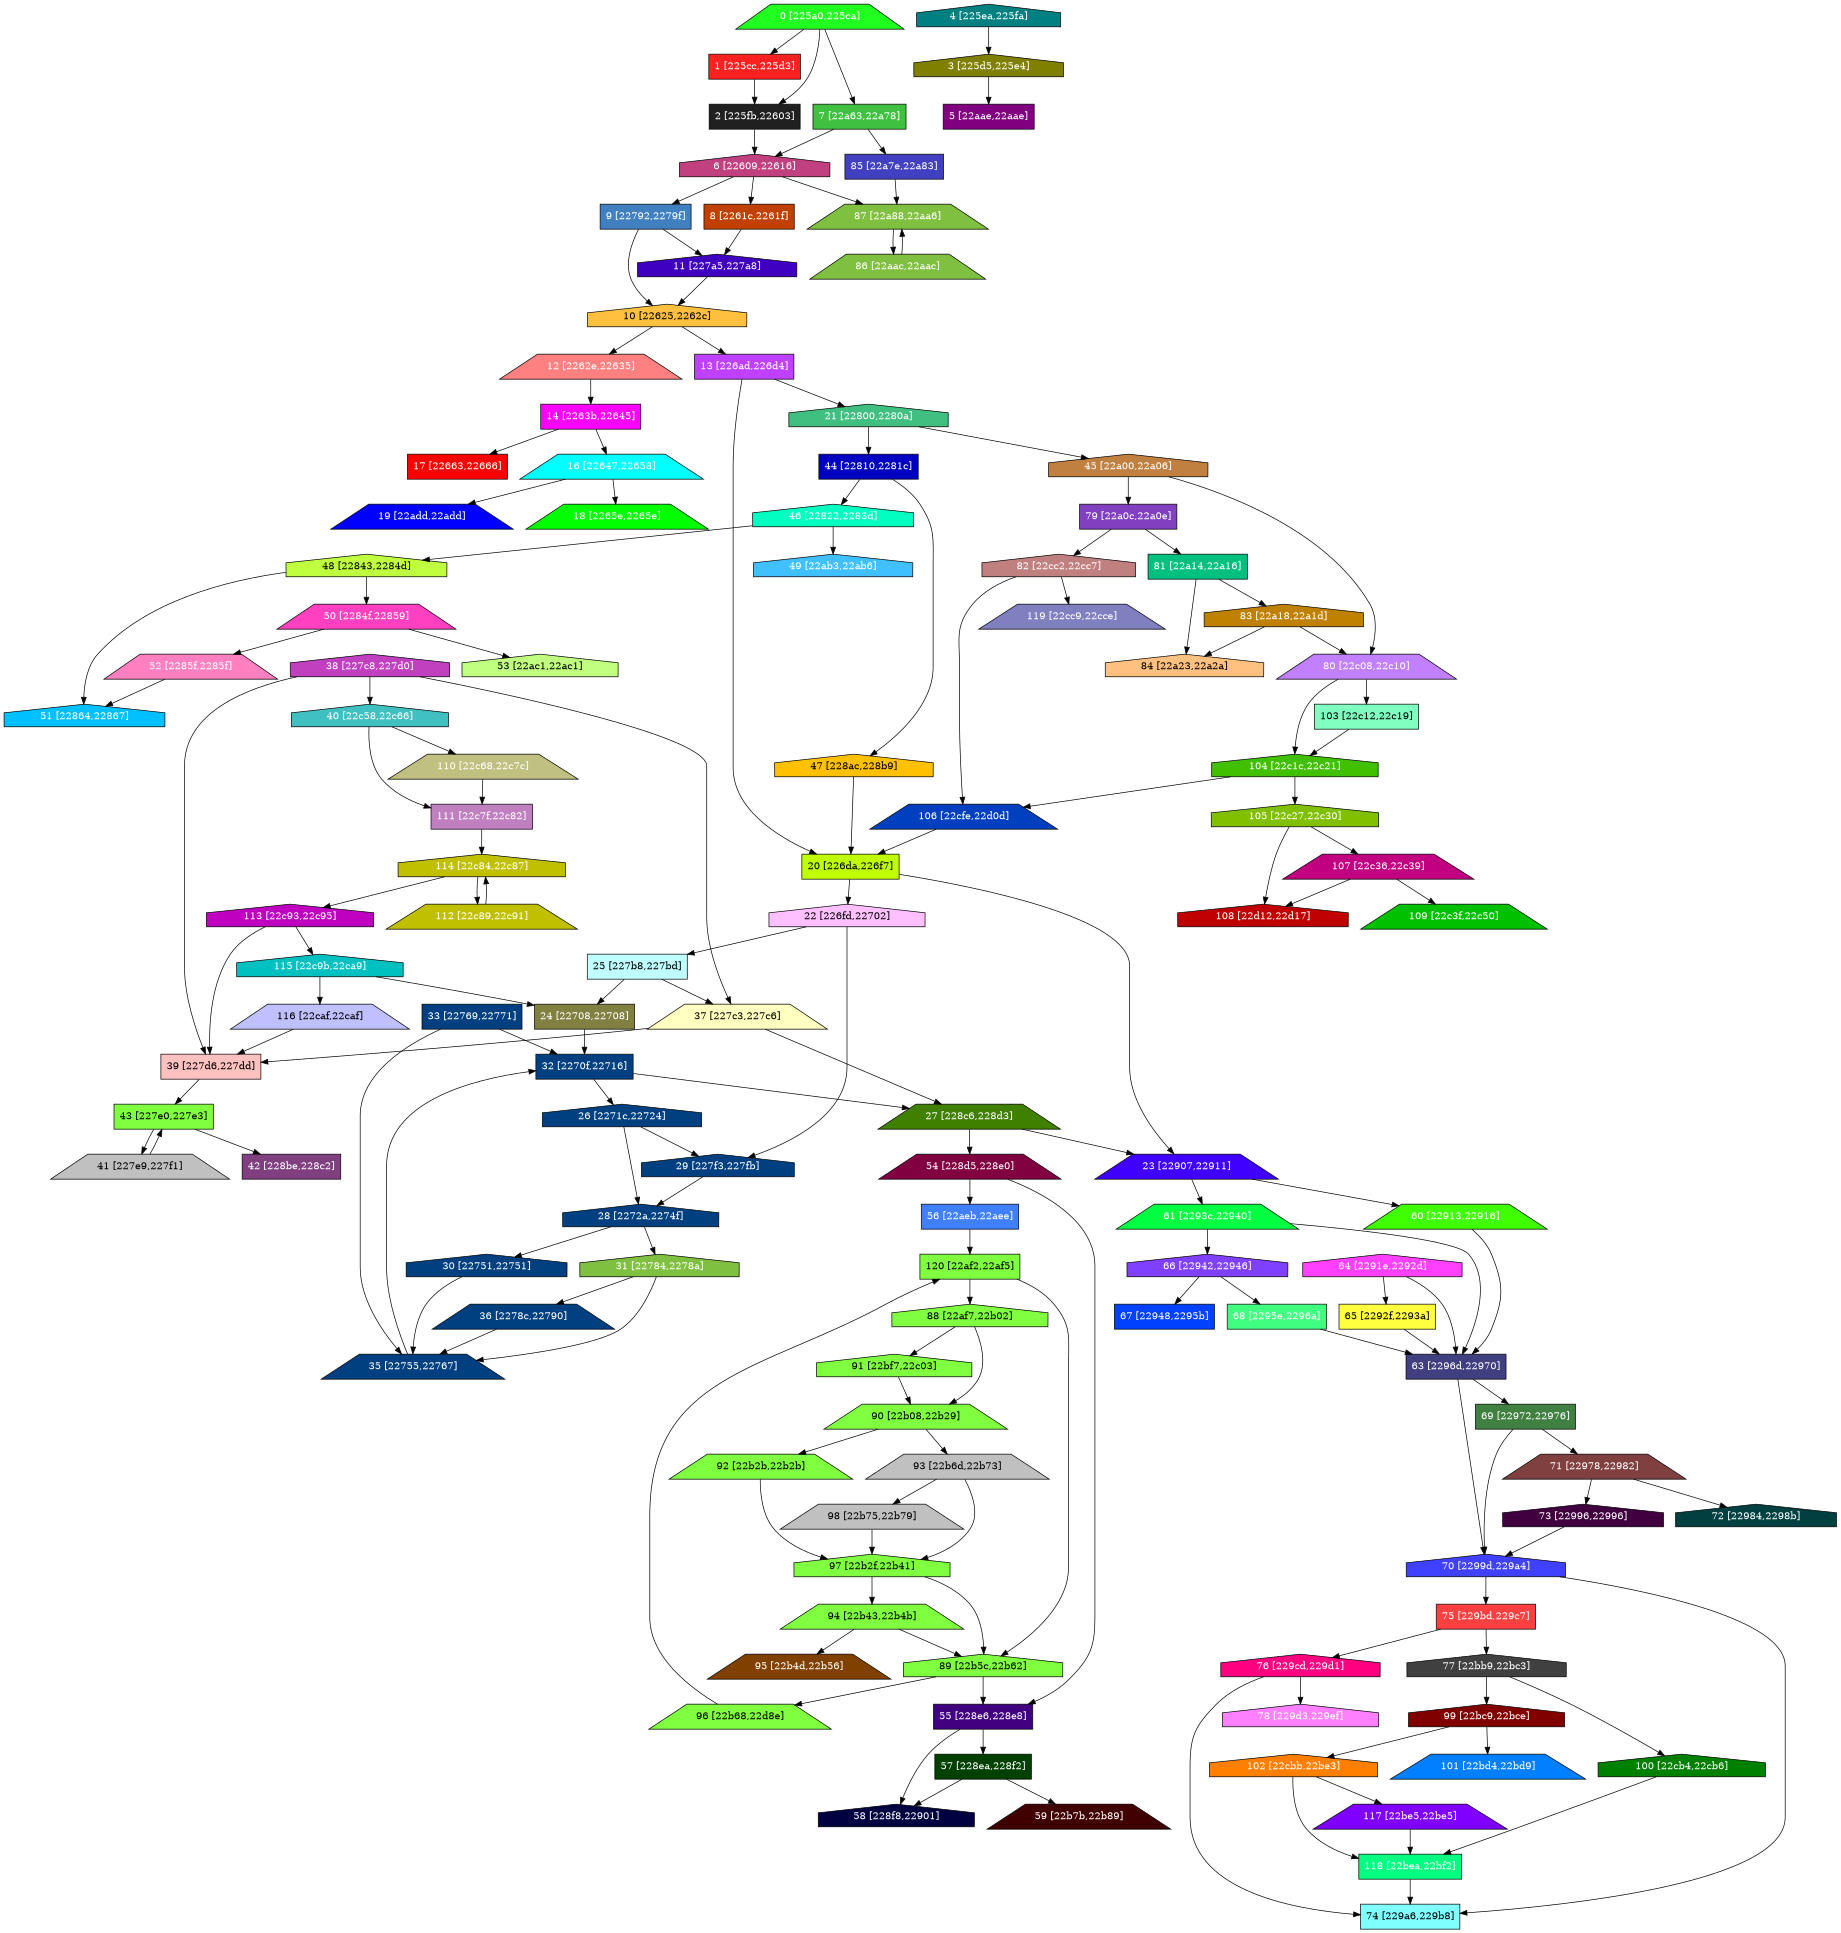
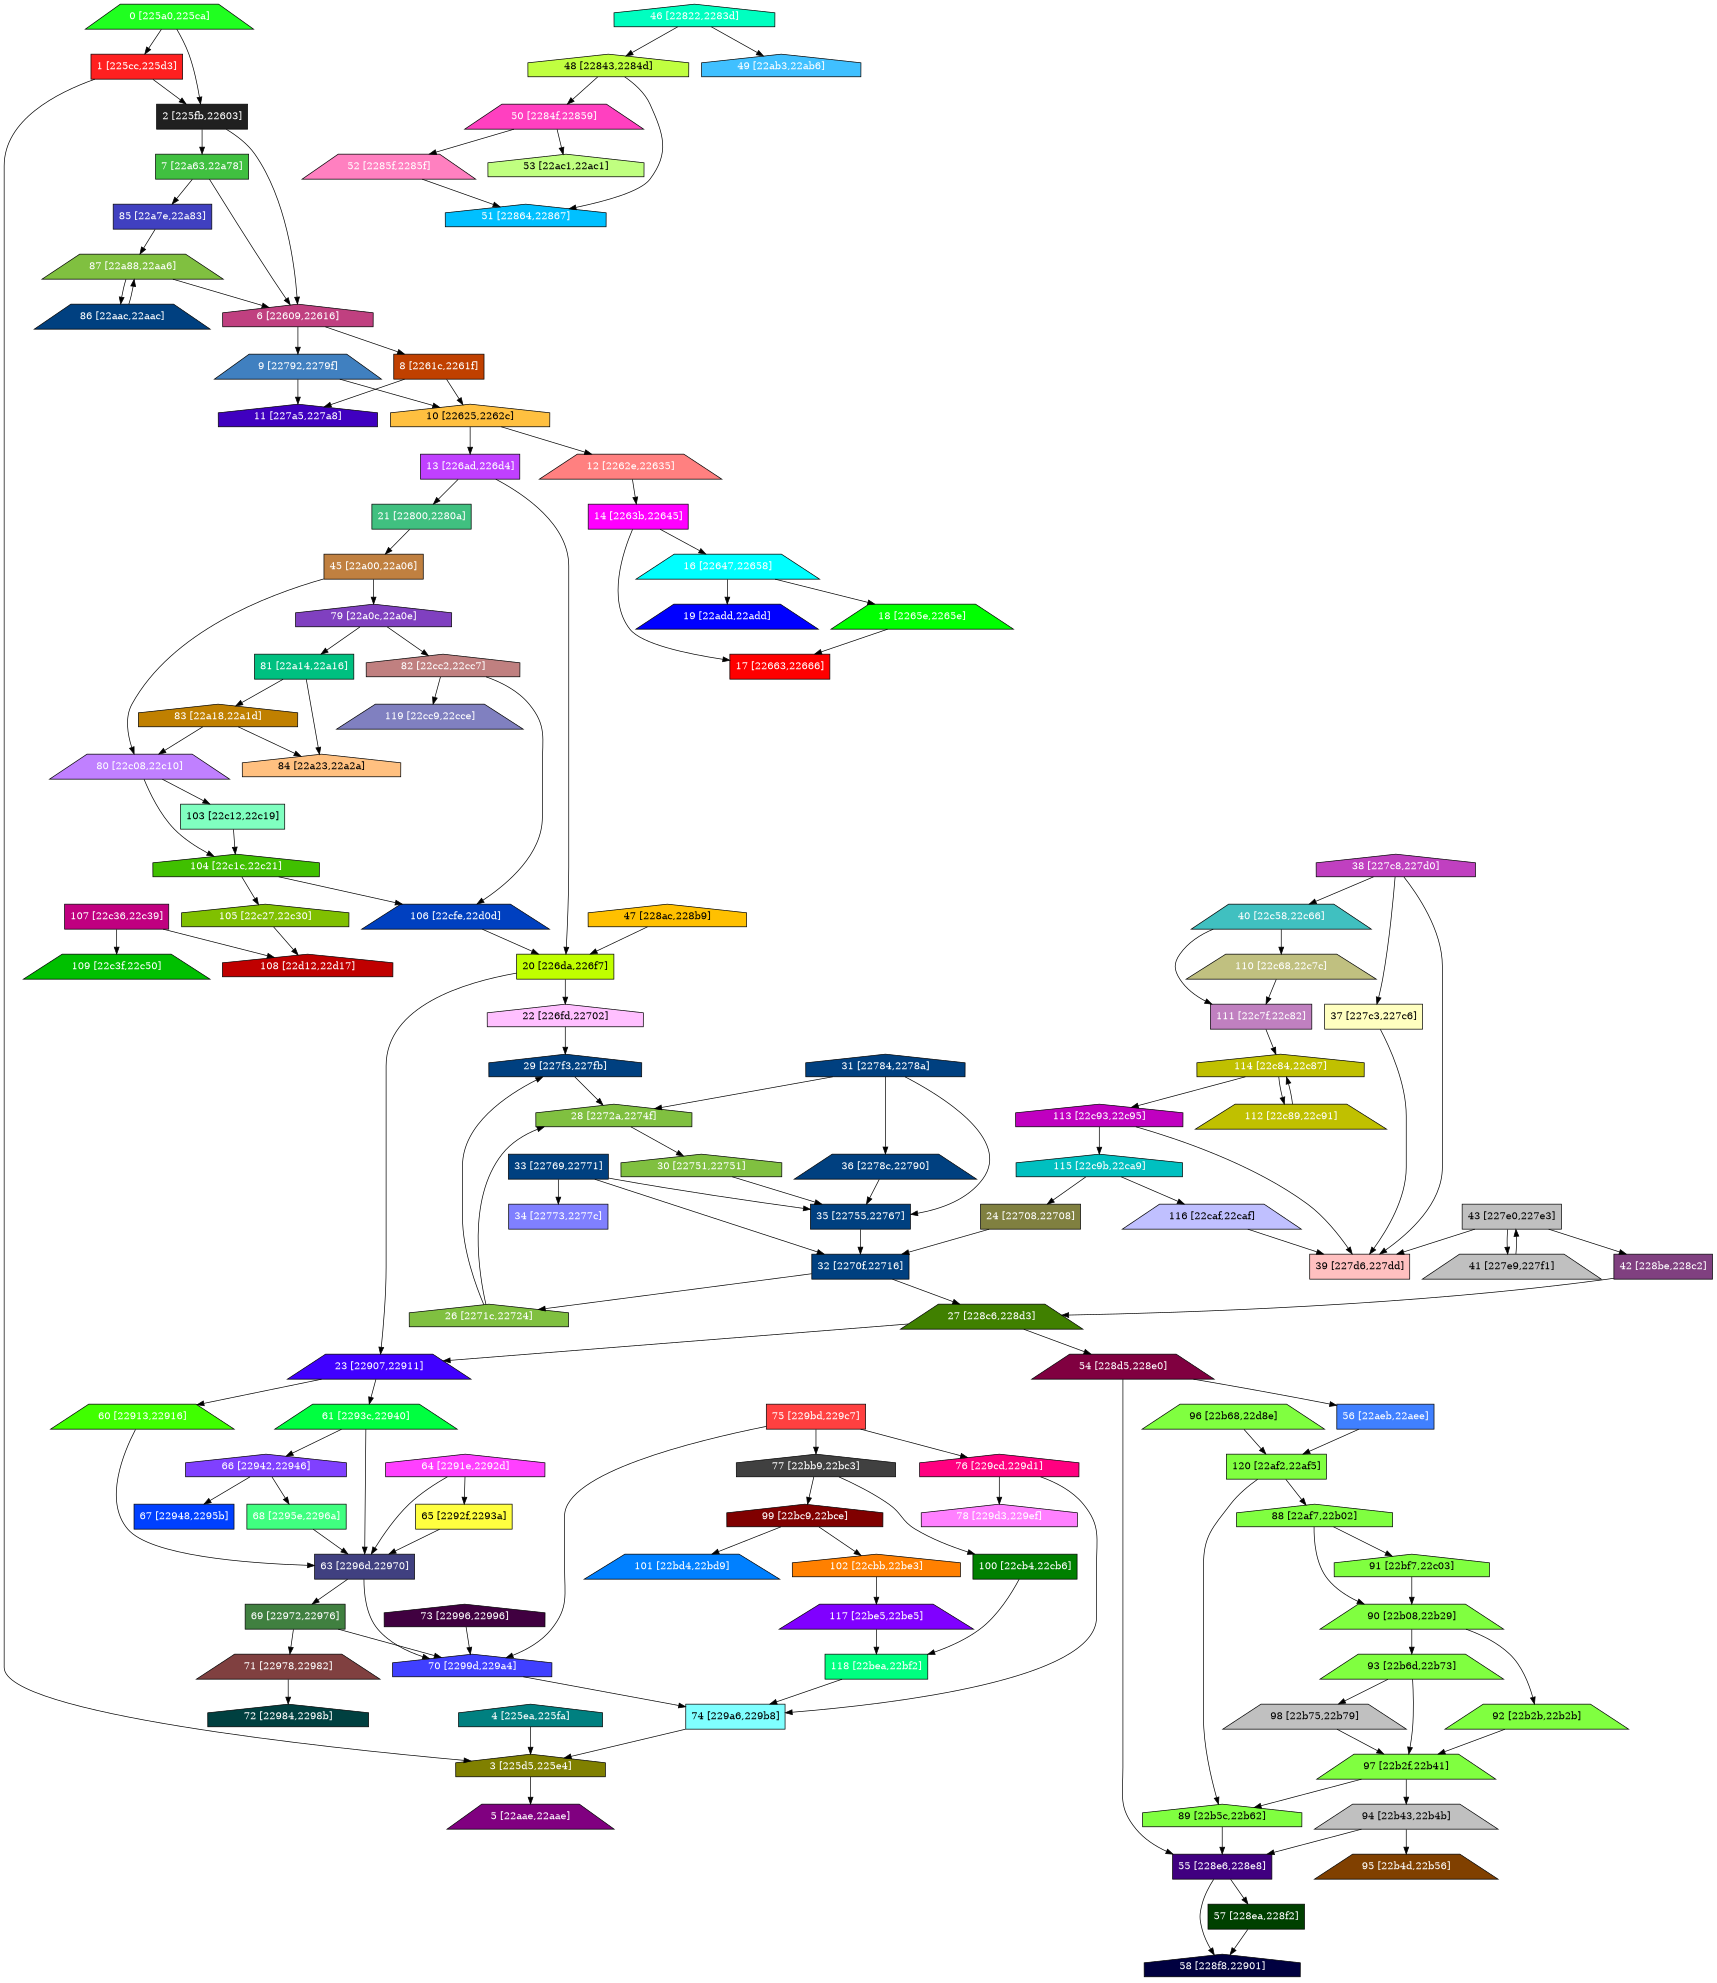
(838, 63) -> (202, 138)
(989, 117) -> (531, 1817)
(819, 189) -> (218, 292)
(646, 217) -> (298, 367)
(898, 267) -> (122, 317)
(695, 289) -> (453, 389)
(869, 417) -> (422, 517)
(869, 467) -> none
(1128, 467) -> (374, 567)
(1128, 517) -> (374, 617)
none -> (854, 641)
(370, 717) -> (1281, 917)
(1332, 839) -> none
(1378, 867) -> (117, 917)
(637, 967) -> none
(737, 1017) -> (1374, 1017)
(854, 1067) -> (1342, 1304)
none -> (4, 1088)
(190, 1089) -> (1439, 1241)
(164, 1117) -> (1512, 1217)
(622, 1117) -> (489, 1317)
none -> (558, 1217)
(641, 1217) -> (614, 1117)
(649, 1237) -> (747, 1092)
(487, 1267) -> (701, 1167)
(660, 1267) -> (885, 1067)
(413, 1367) -> (860, 1217)
(957, 1467) -> (1412, 1667)
(1589, 1488) -> none
(872, 1567) -> (1406, 1767)
(1486, 1587) -> (582, 1490)
(872, 1617) -> (1406, 1817)
(927, 1641) -> (1318, 1841)
(869, 1690) -> none
none -> (628, 1743)
(1682, 1767) -> (1025, 1567)
(1079, 1817) -> none
(1306, 1828) -> none
